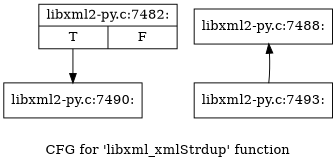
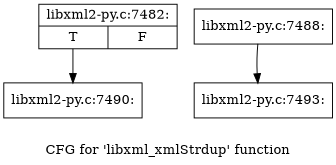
(270, 68) -> (257, 59)
